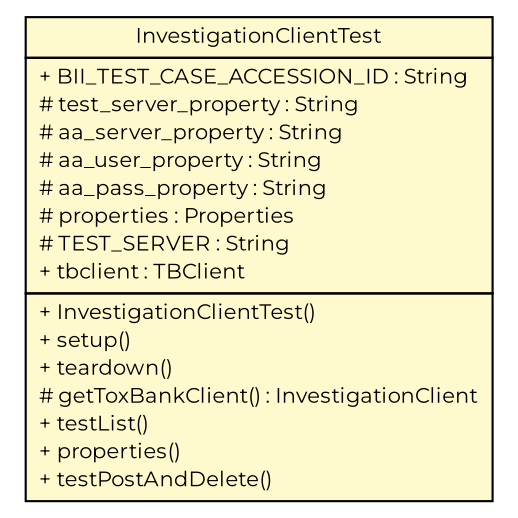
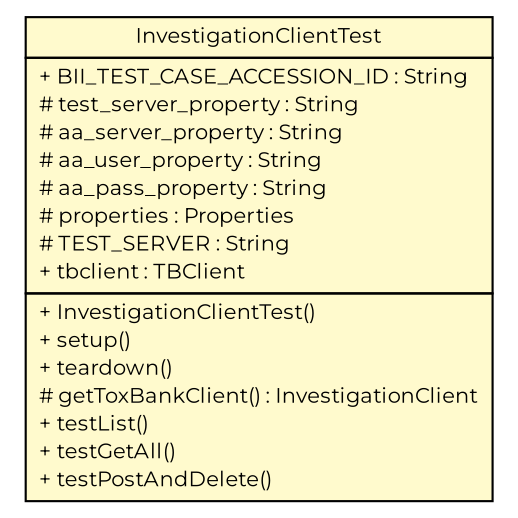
(110, 452) -> (108, 452)
